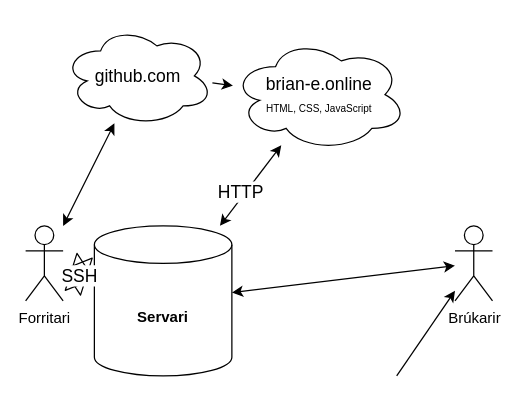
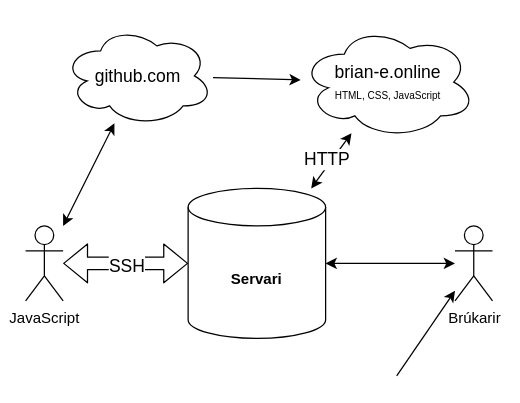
(319, 94) -> (388, 82)
(163, 301) -> (257, 263)
(45, 318) -> (45, 318)
